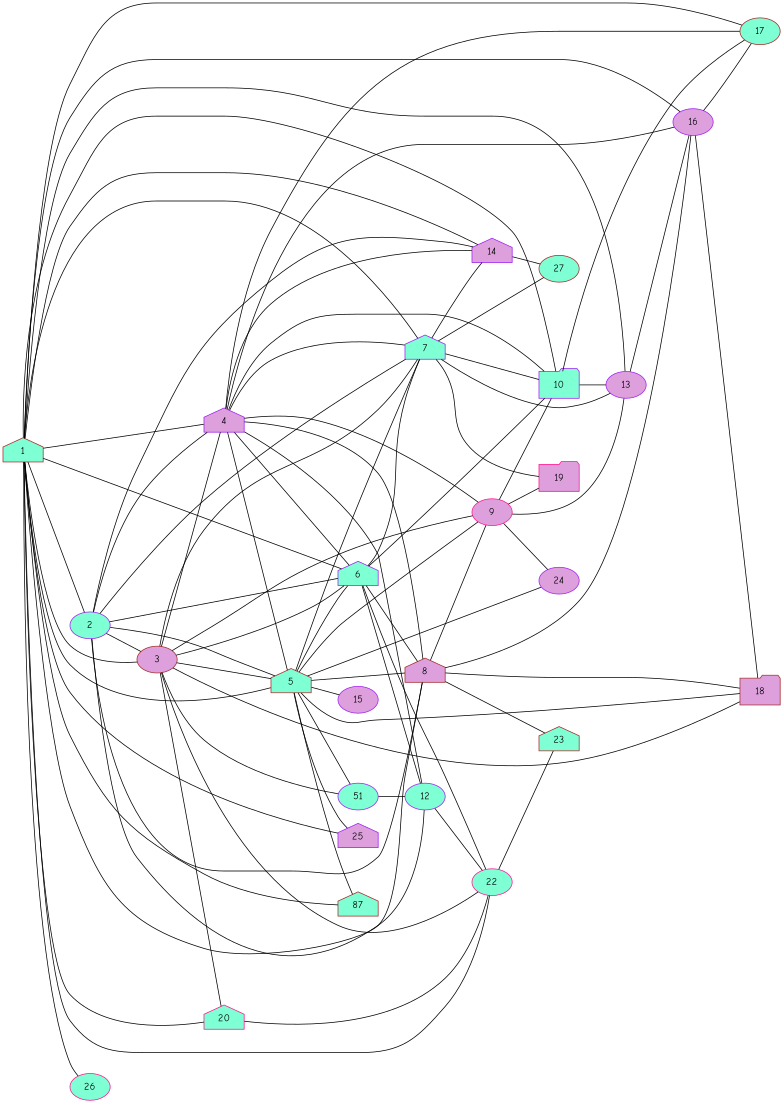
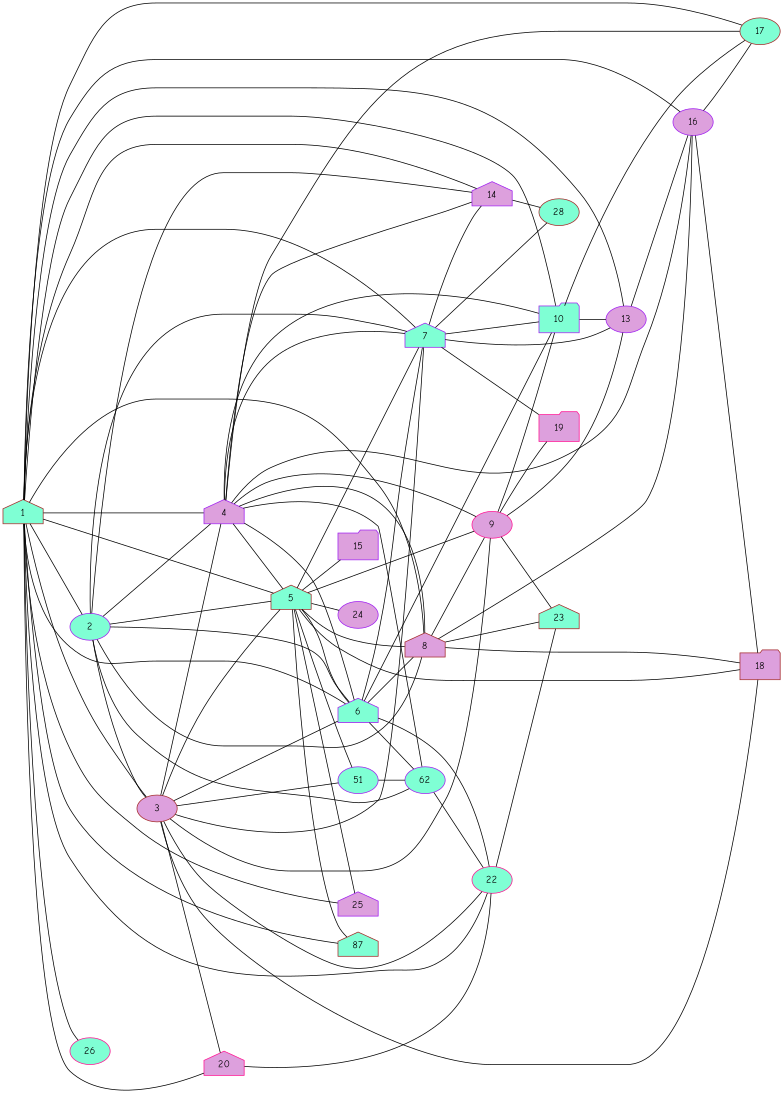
(559, 269) -> (559, 212)
(526, 547) -> (526, 572)
(358, 700) -> (358, 546)
(425, 797) -> (425, 780)
(224, 1018) -> (224, 1065)
